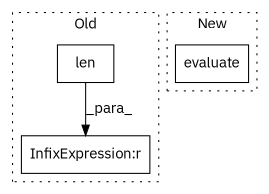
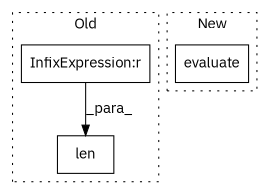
(86, 104) -> (86, 104)
